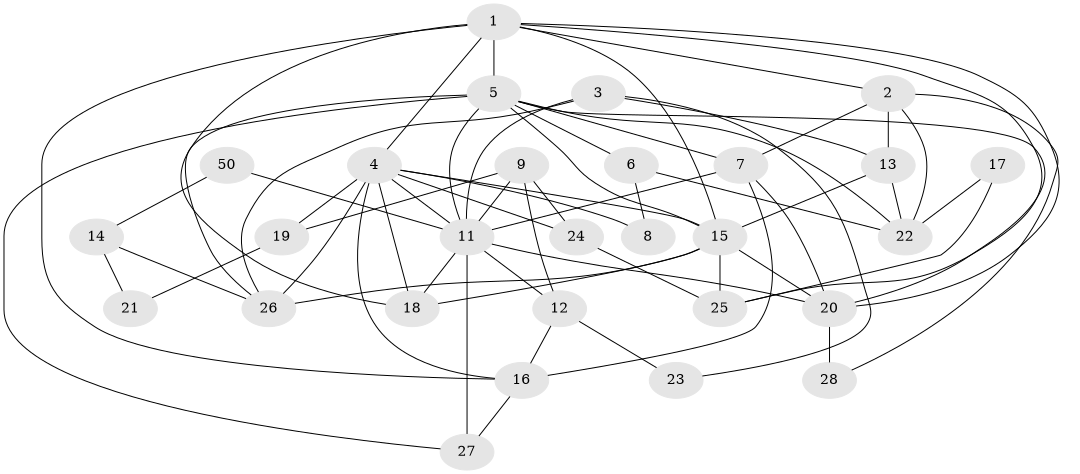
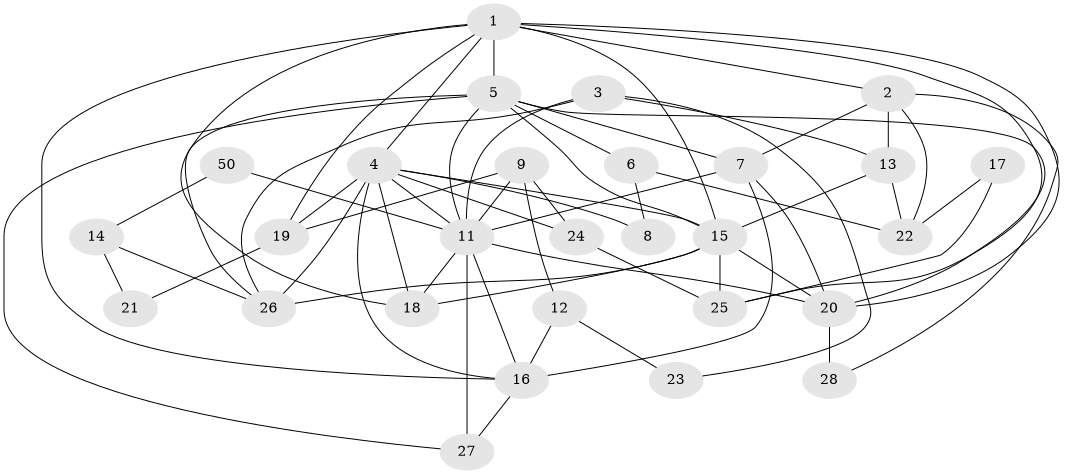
none -> (369, 114)
(716, 129) -> none
(513, 273) -> (494, 309)
